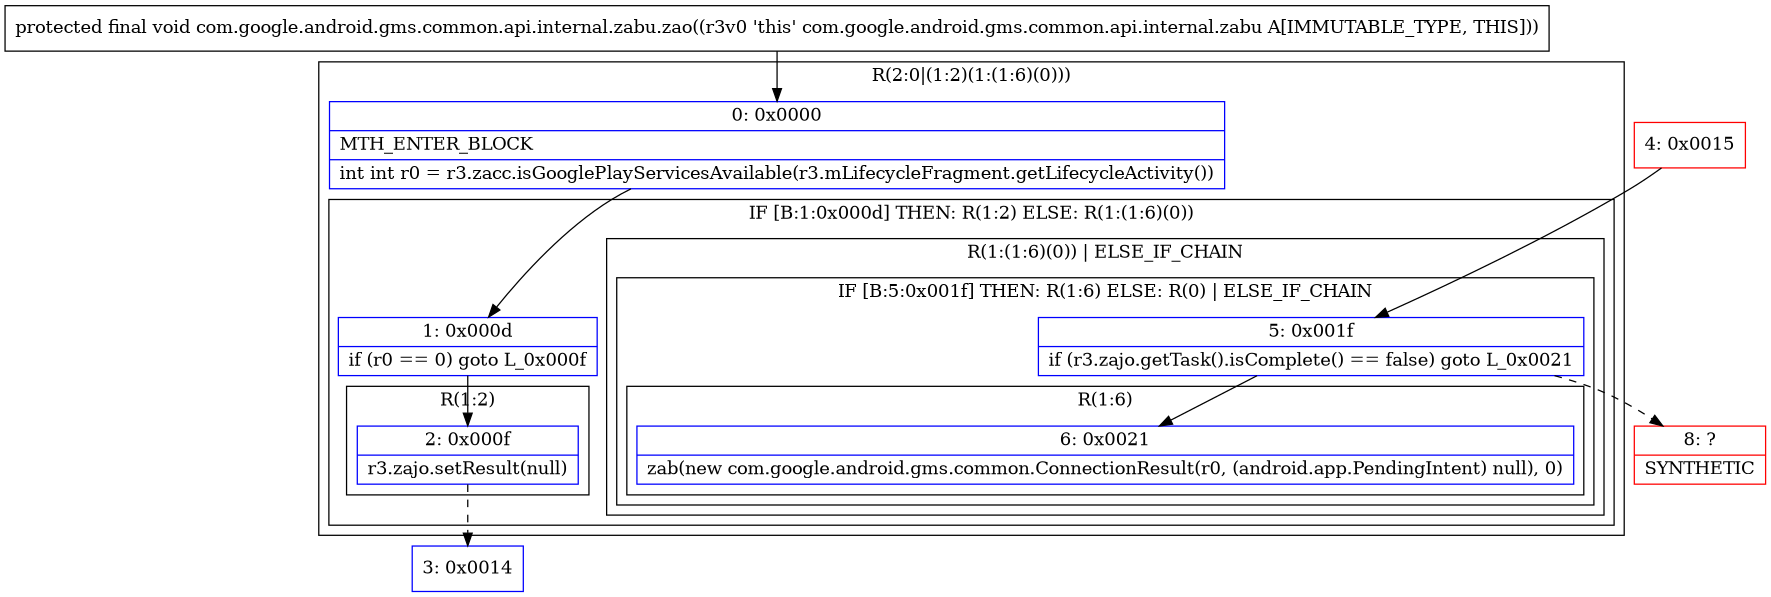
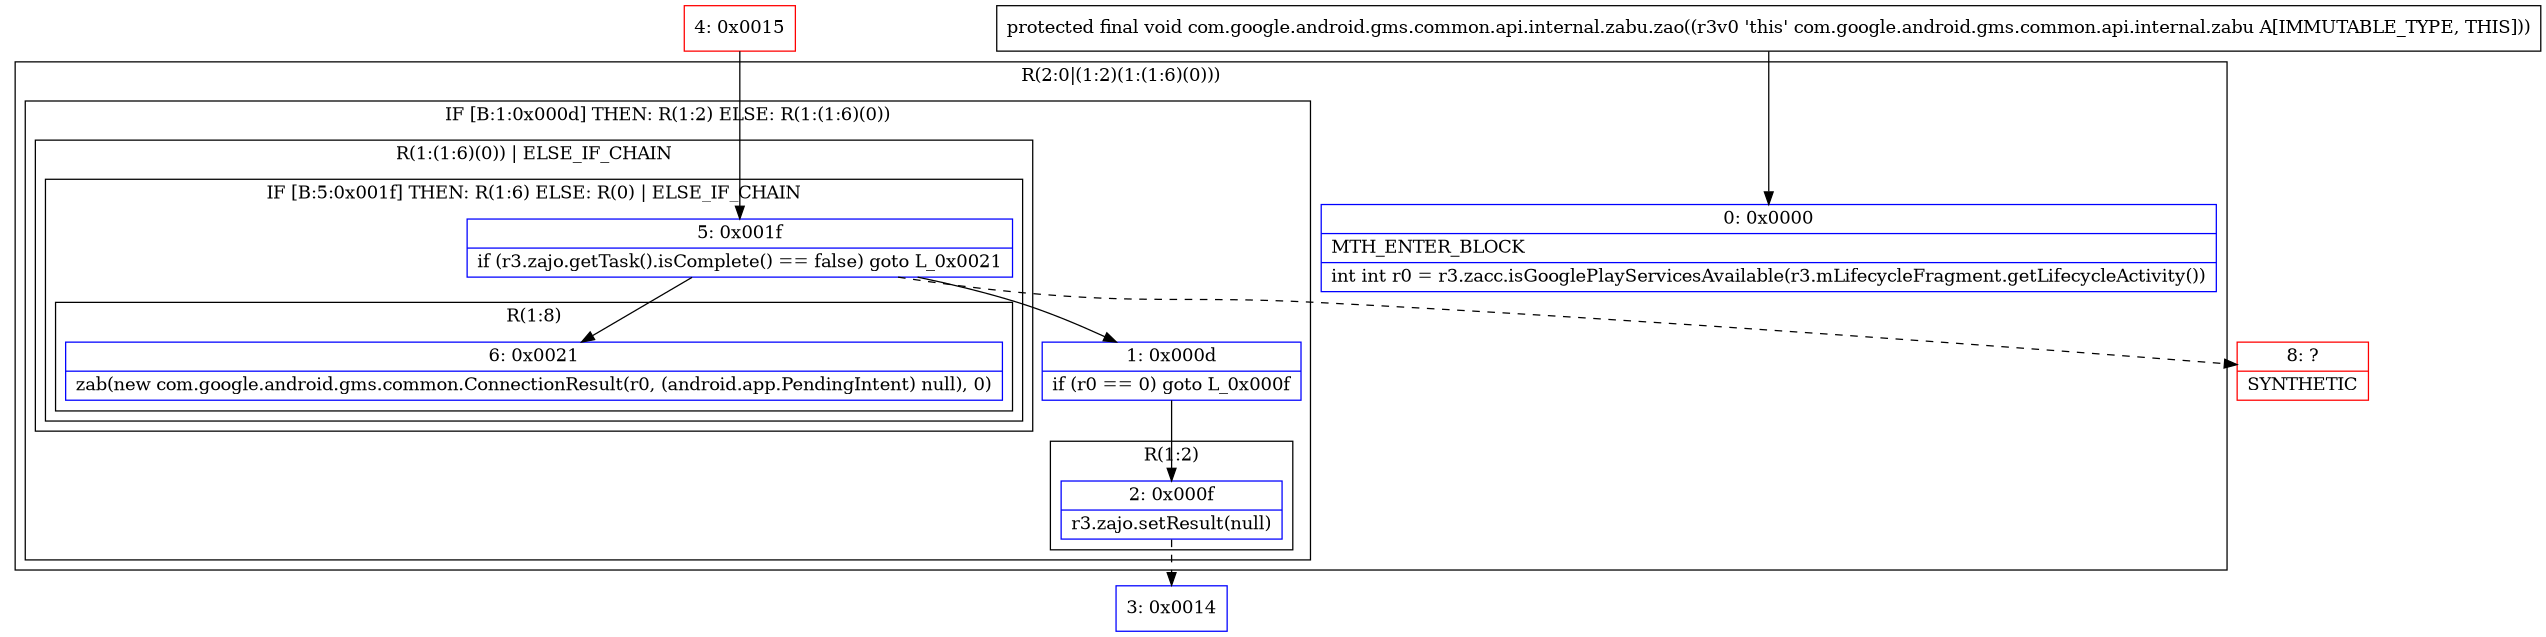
(558, 241) -> (1041, 310)
(1105, 401) -> (534, 317)
